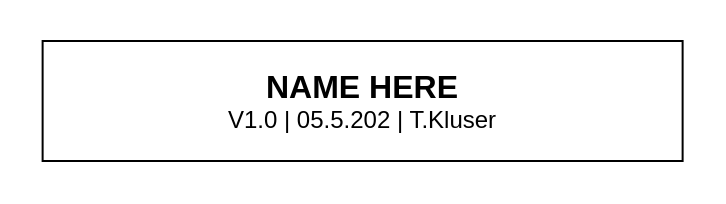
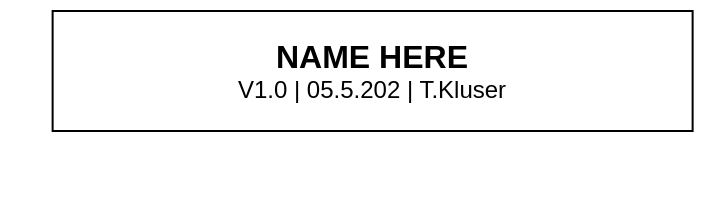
(363, 101) -> (373, 71)
